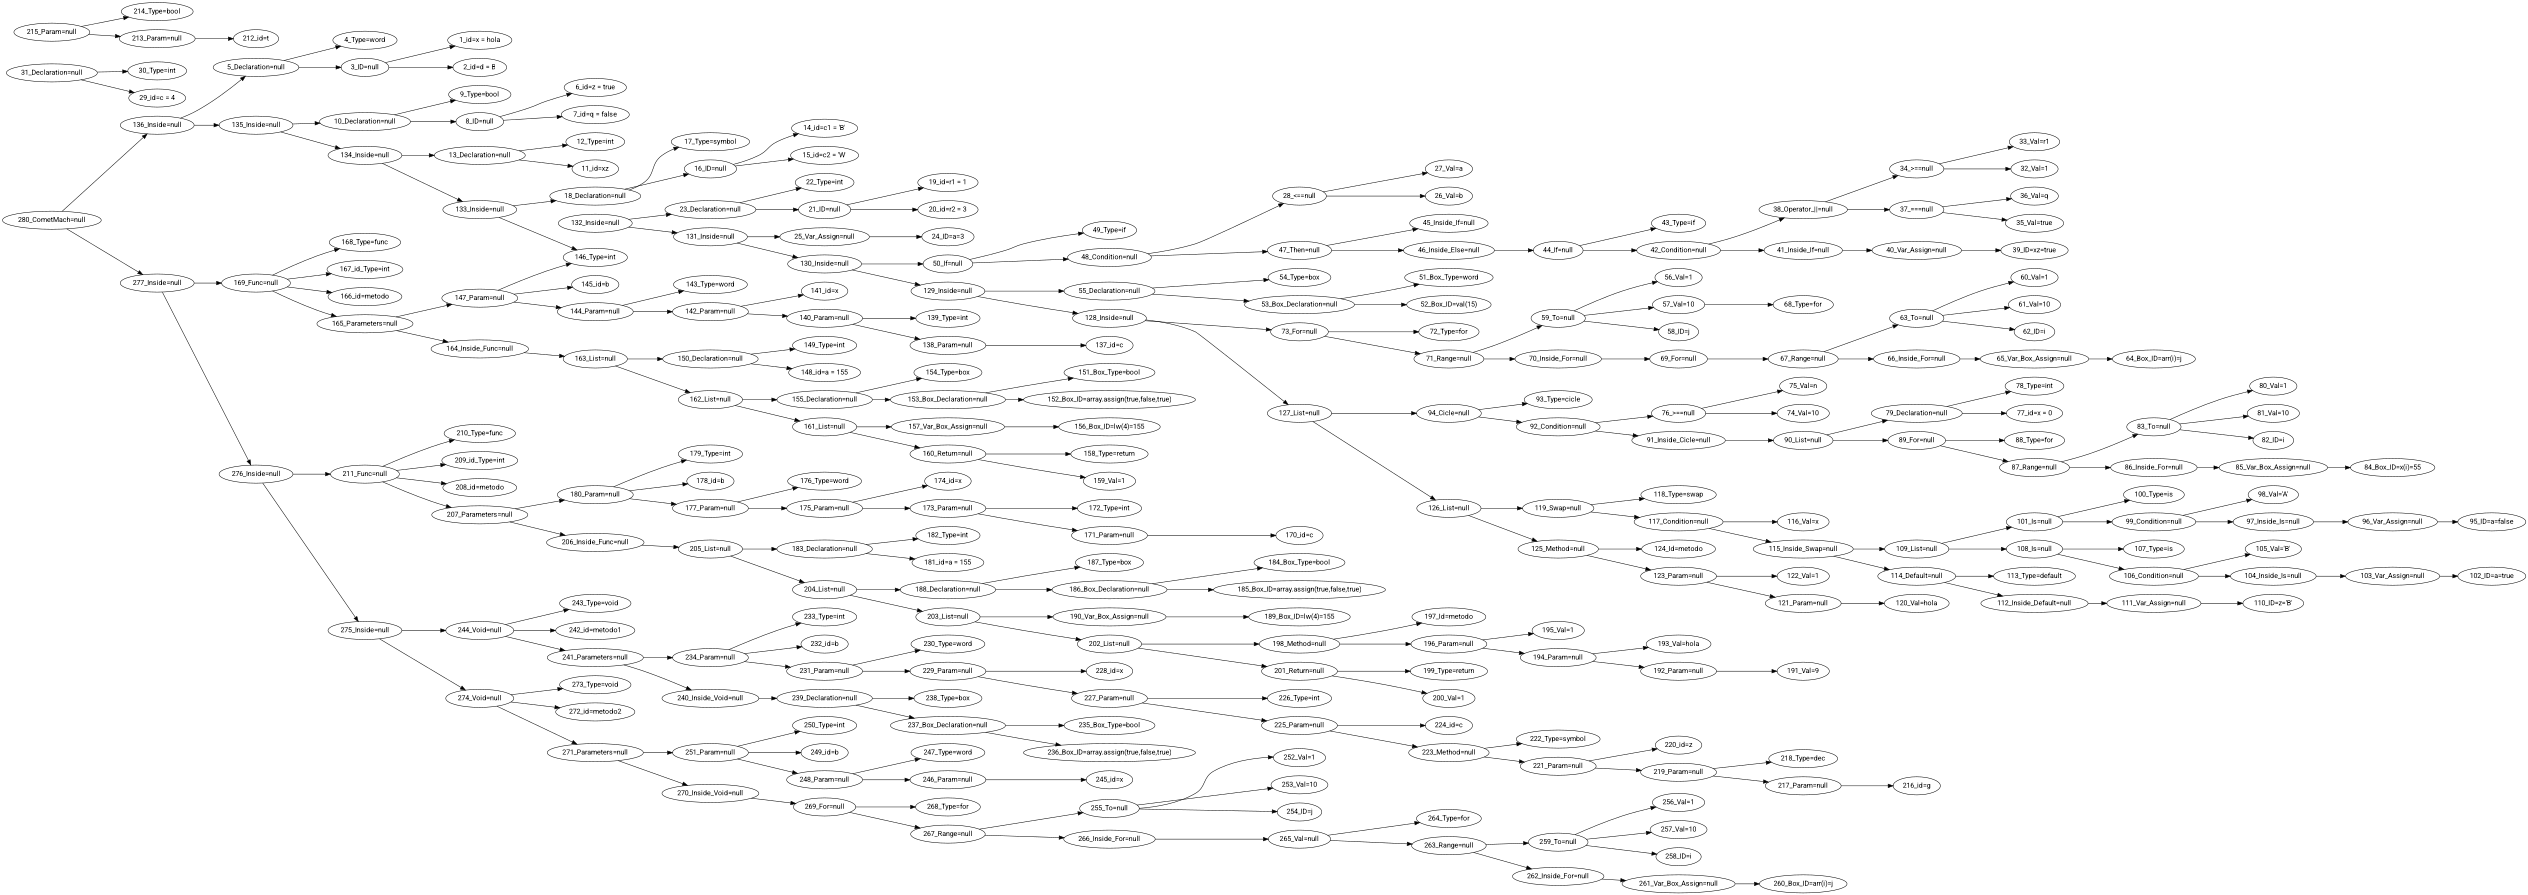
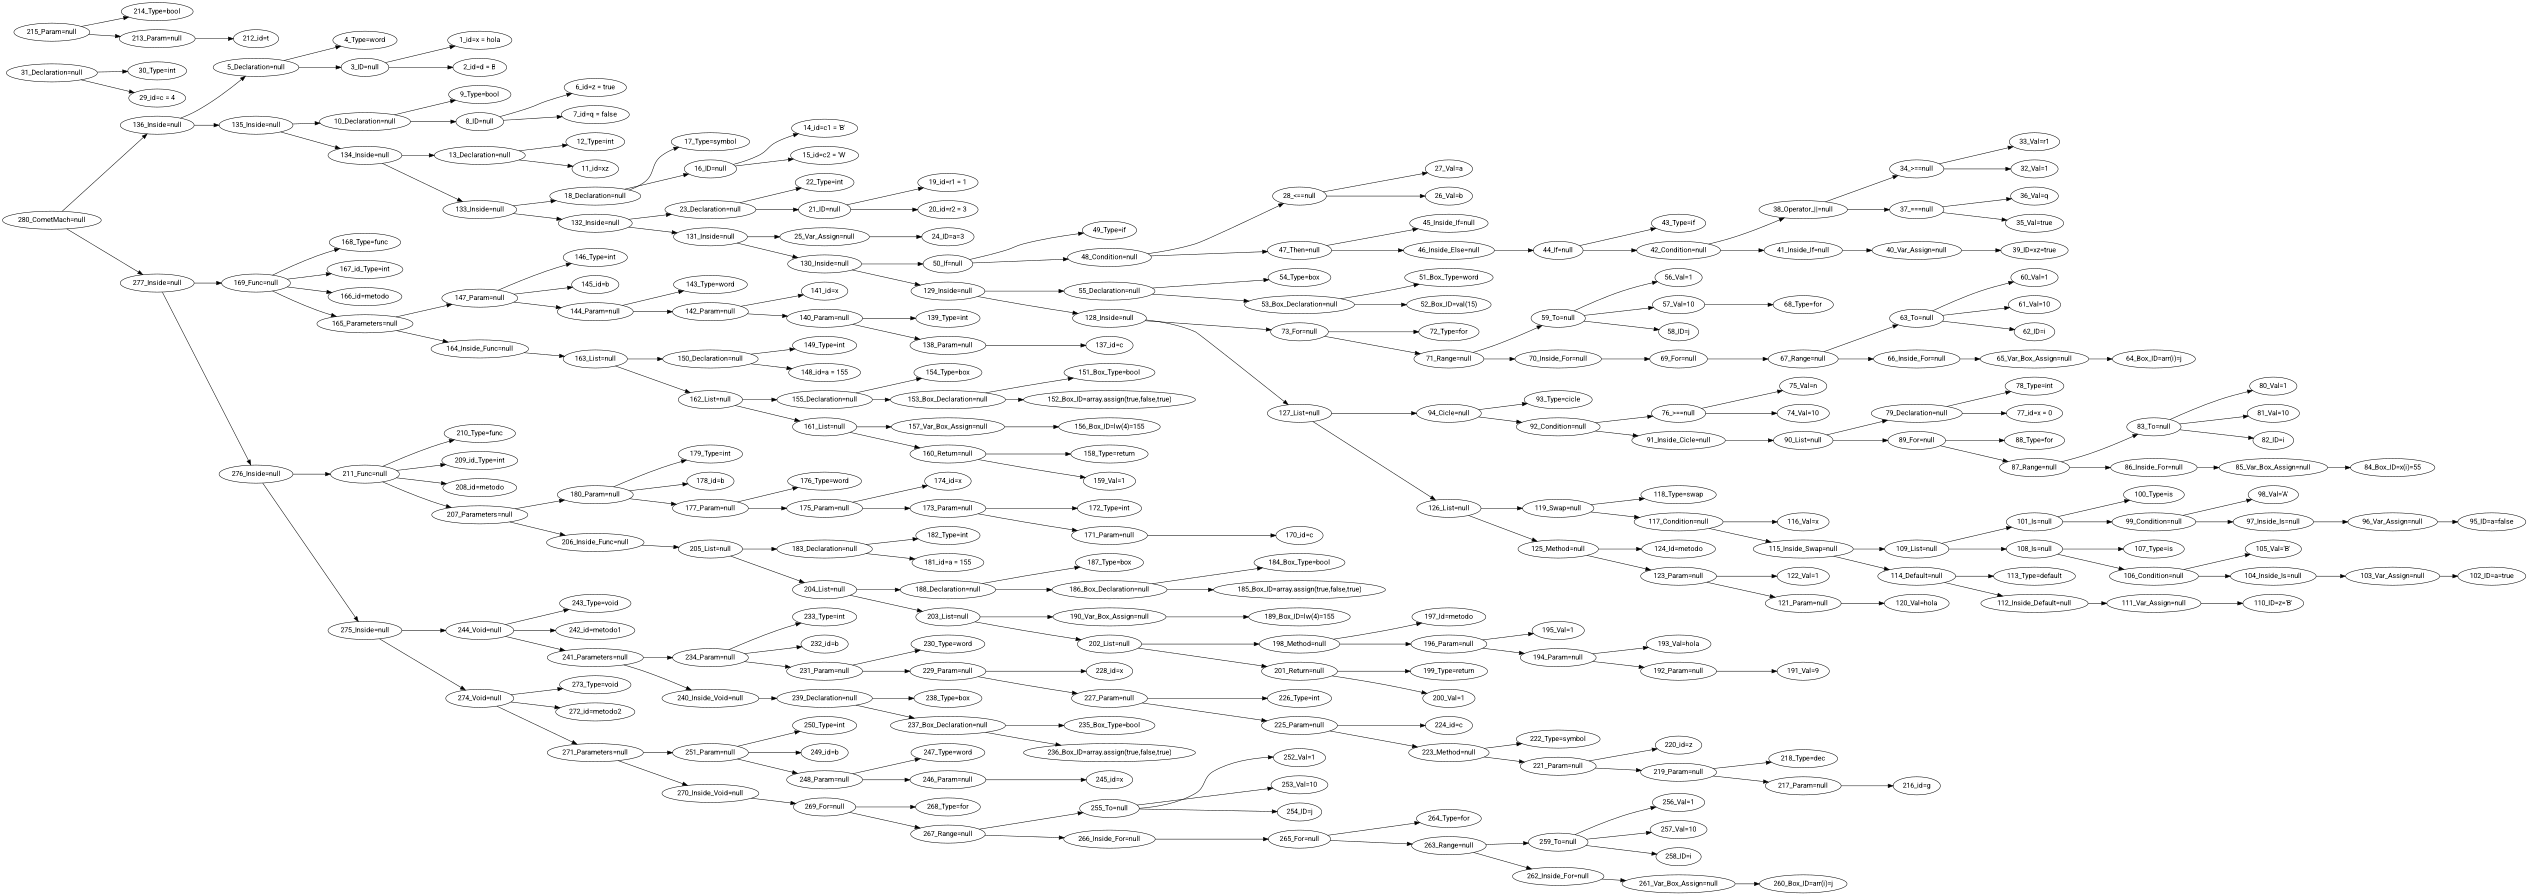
(536, 233) -> (535, 216)
(1299, 839) -> (1299, 839)
